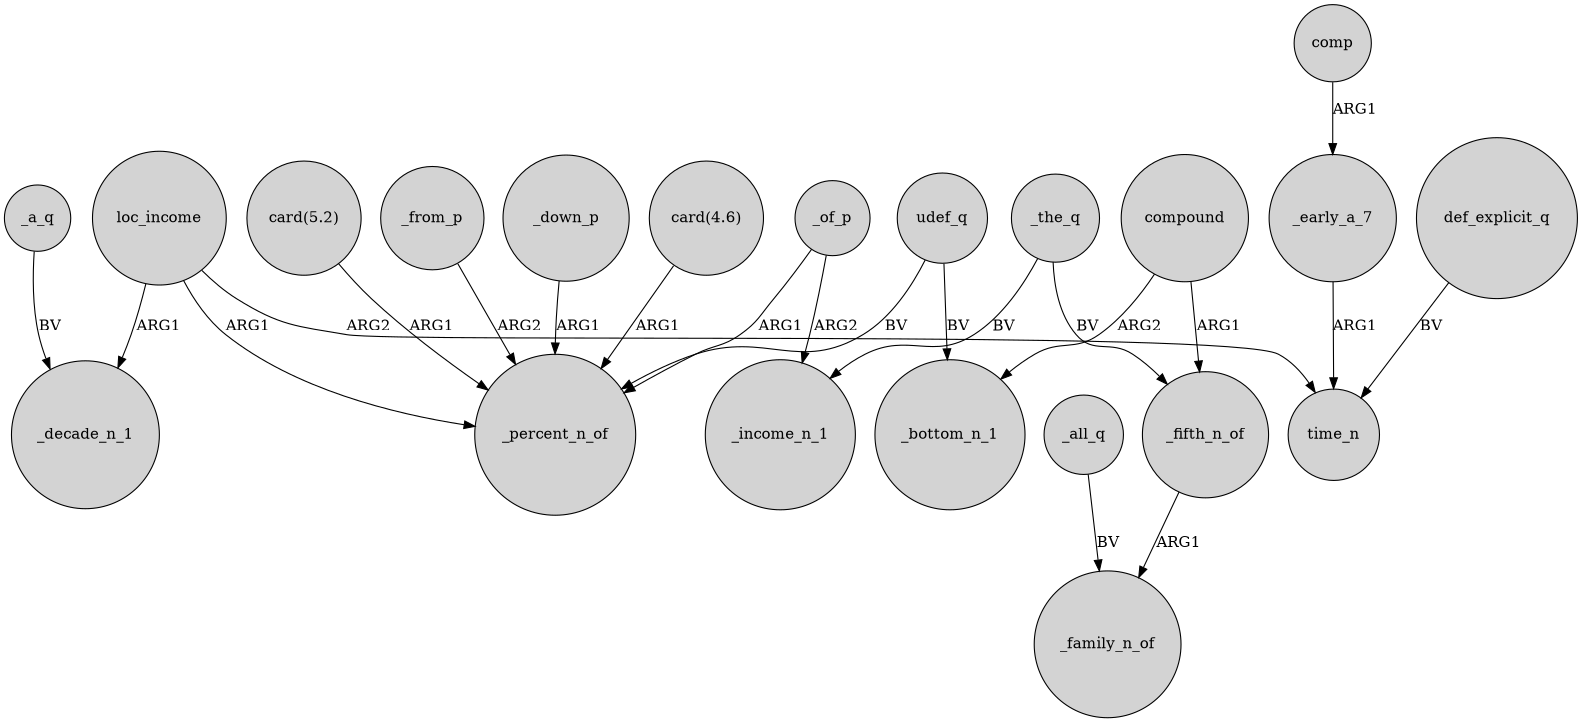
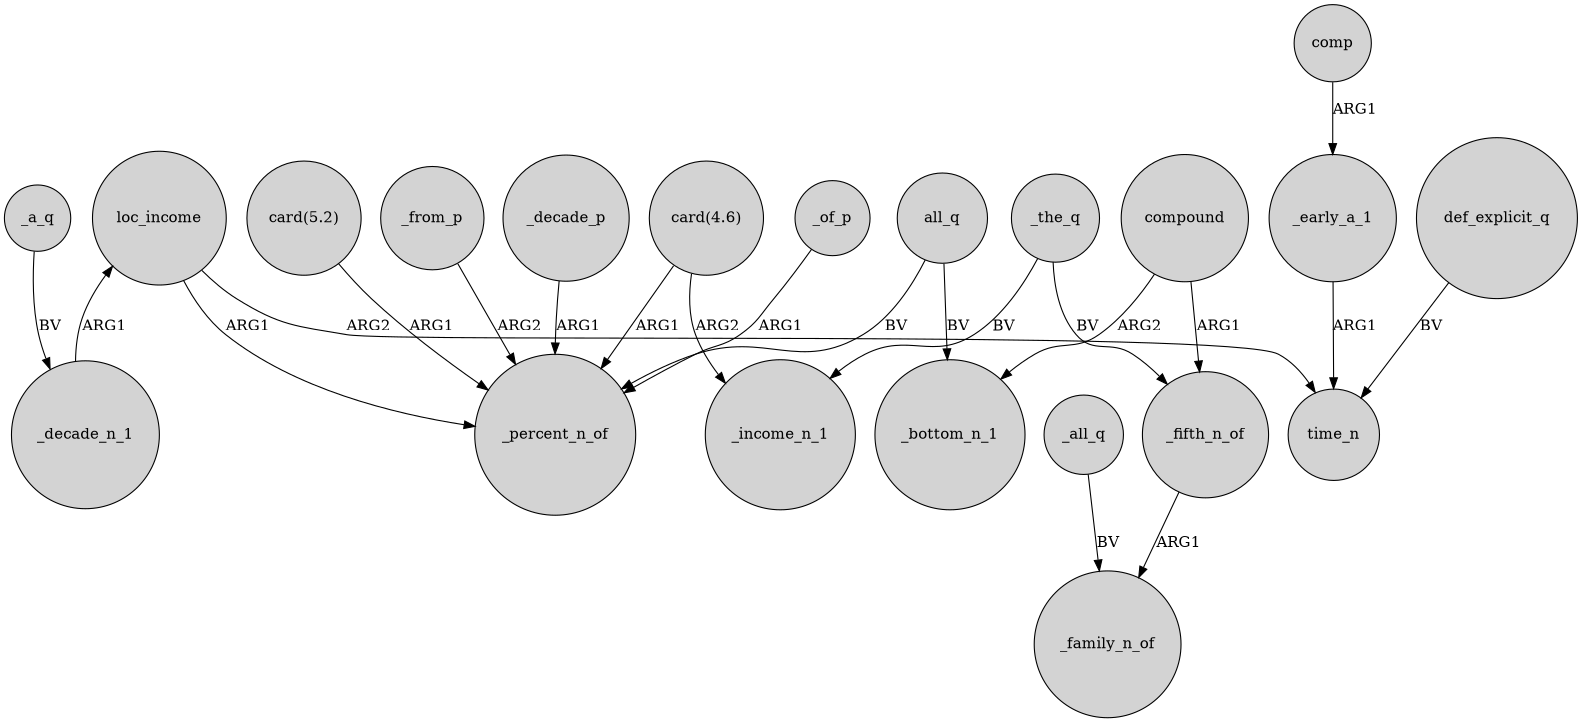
(566, 218) -> (566, 218)
(942, 218) -> (942, 218)
(1333, 218) -> (1333, 218)
(817, 304) -> (693, 327)
(136, 321) -> (83, 316)
